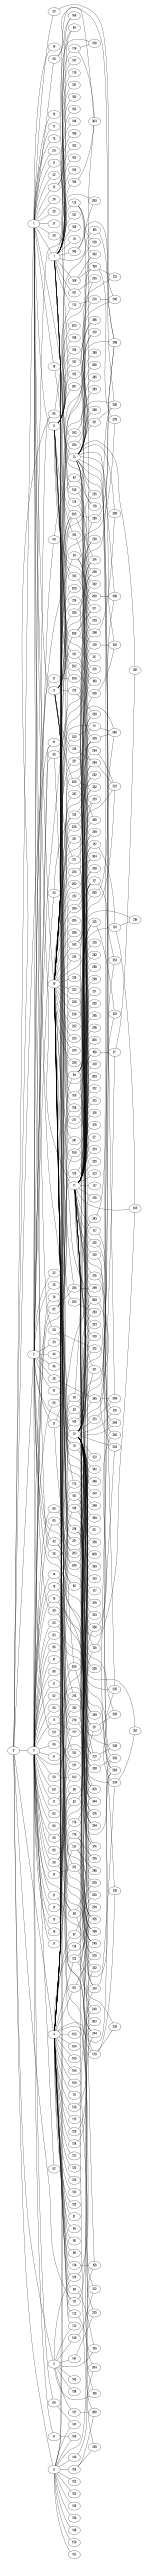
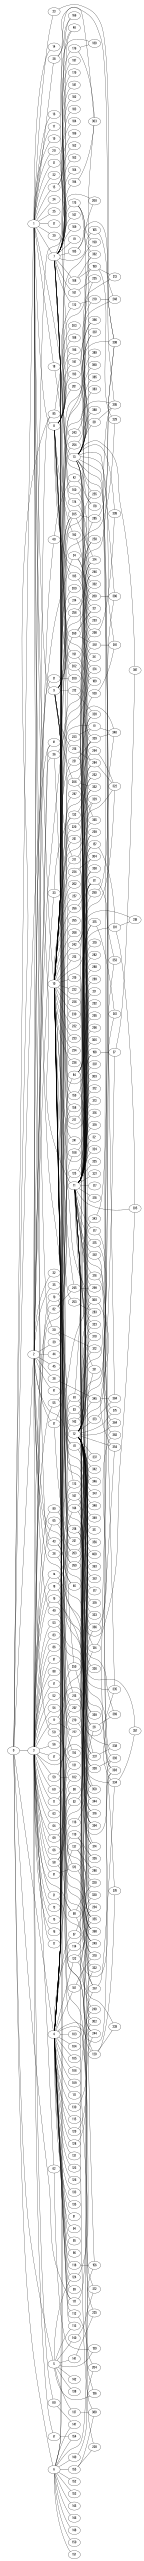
(90, 2327) -> (58, 2275)
